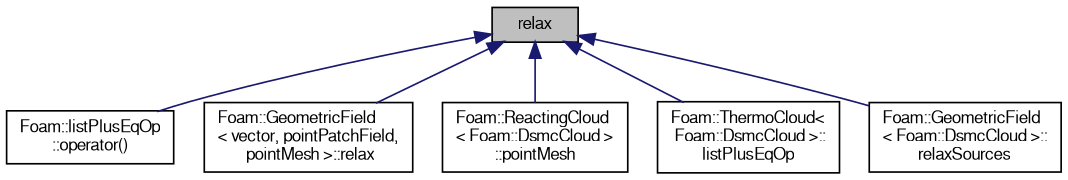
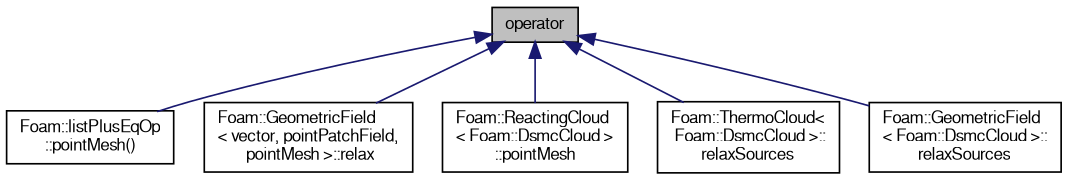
(535, 25) -> (535, 25)
(90, 137) -> (90, 137)
(749, 137) -> (749, 137)
